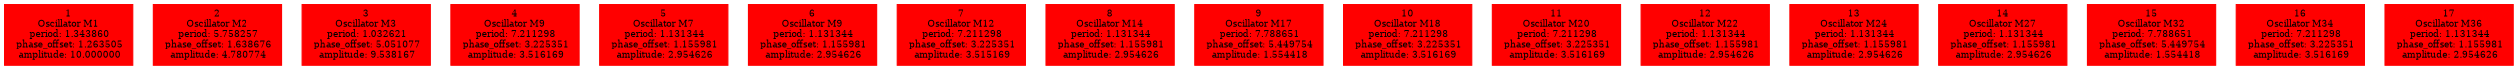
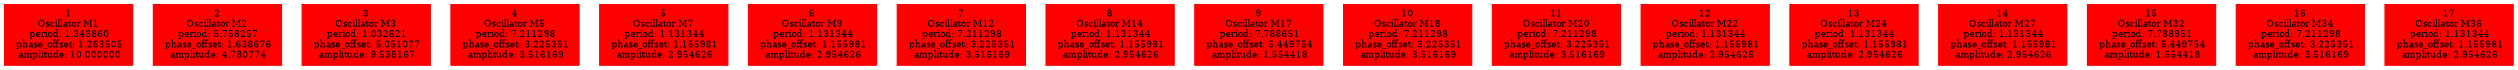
(515, 24) -> (515, 24)
(2152, 34) -> (2152, 34)
(961, 55) -> (961, 55)
